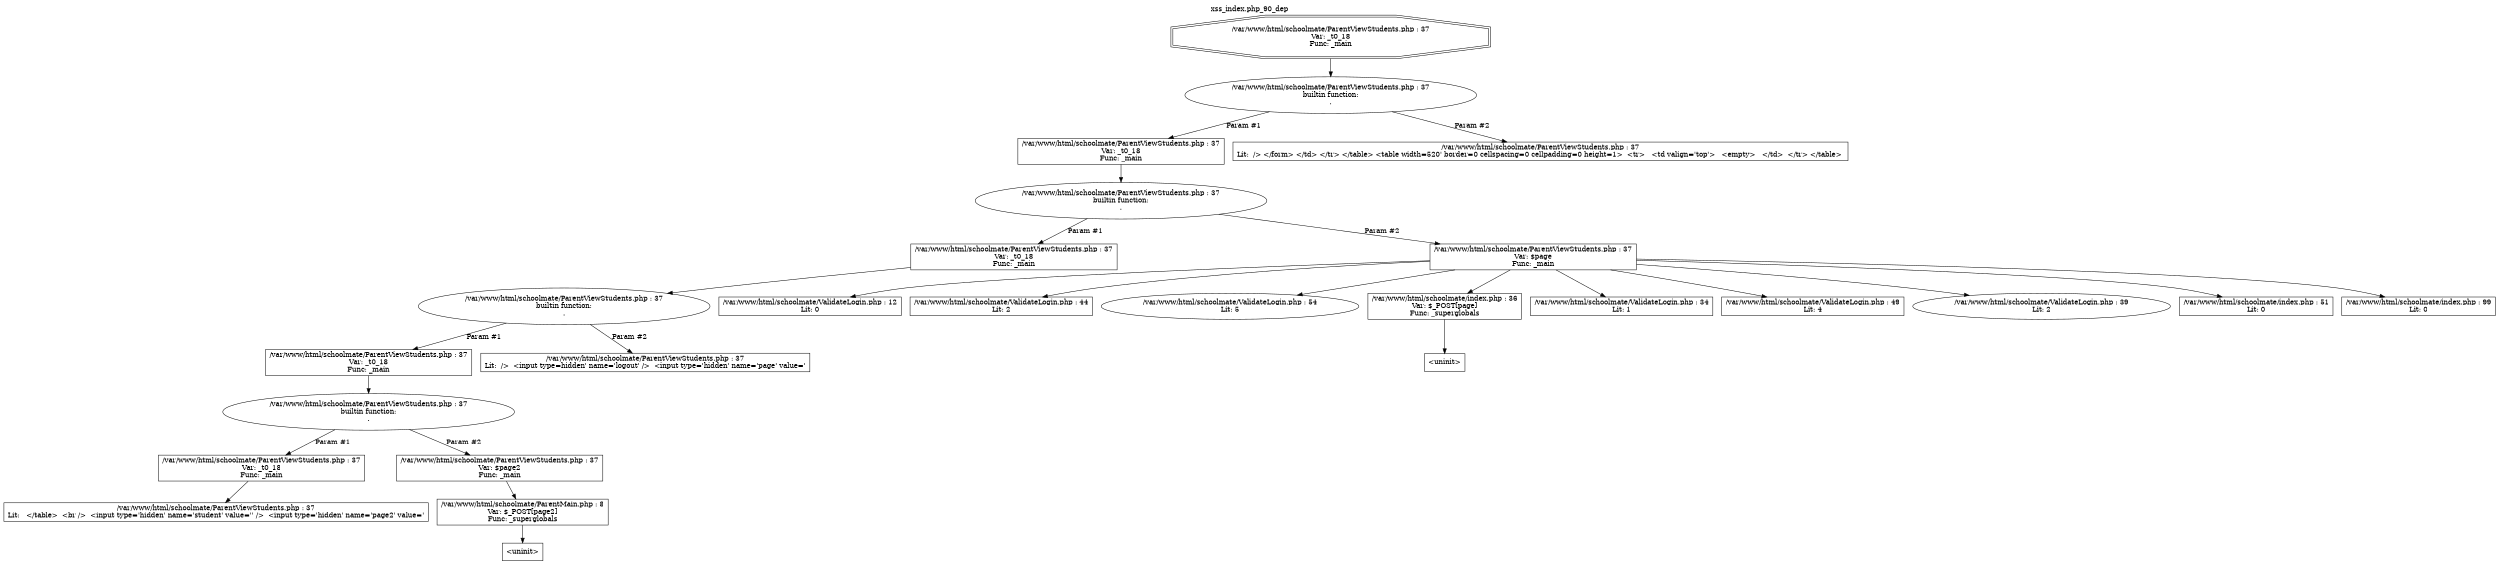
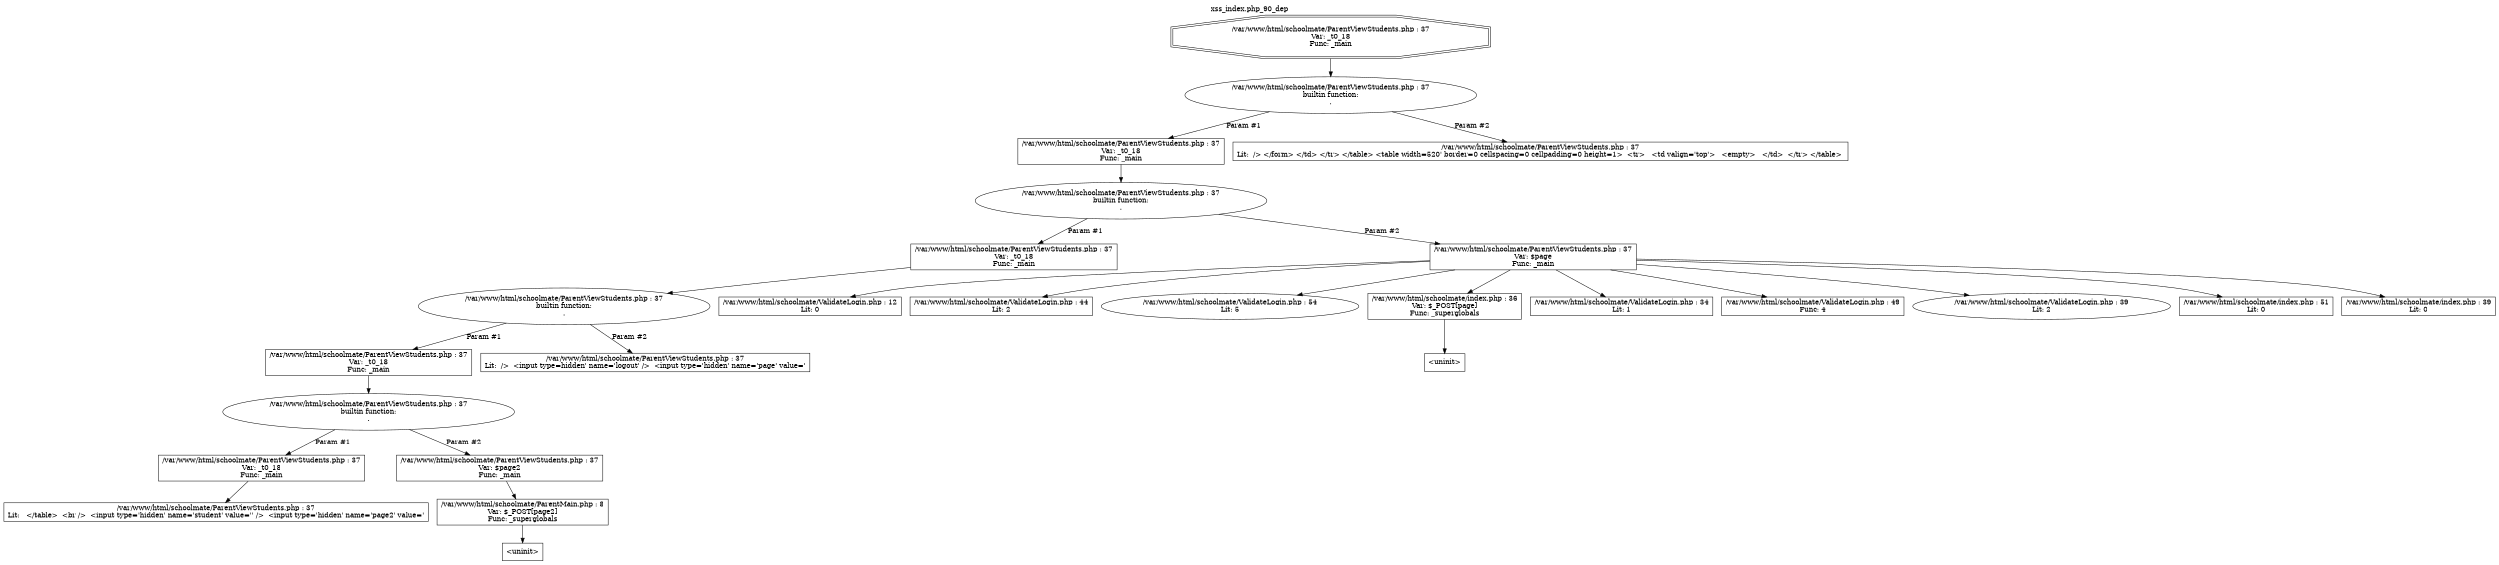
(1813, 306) -> (1813, 306)
(2419, 306) -> (2419, 306)
